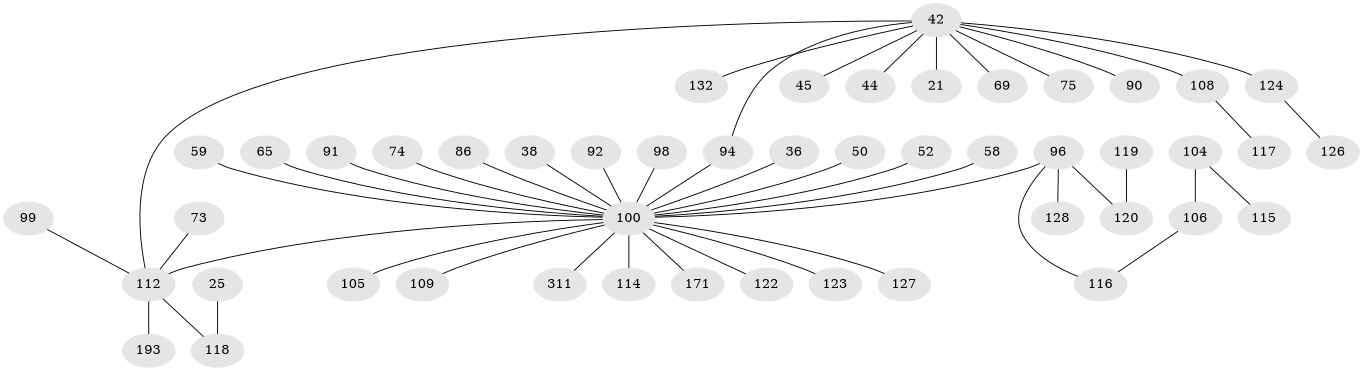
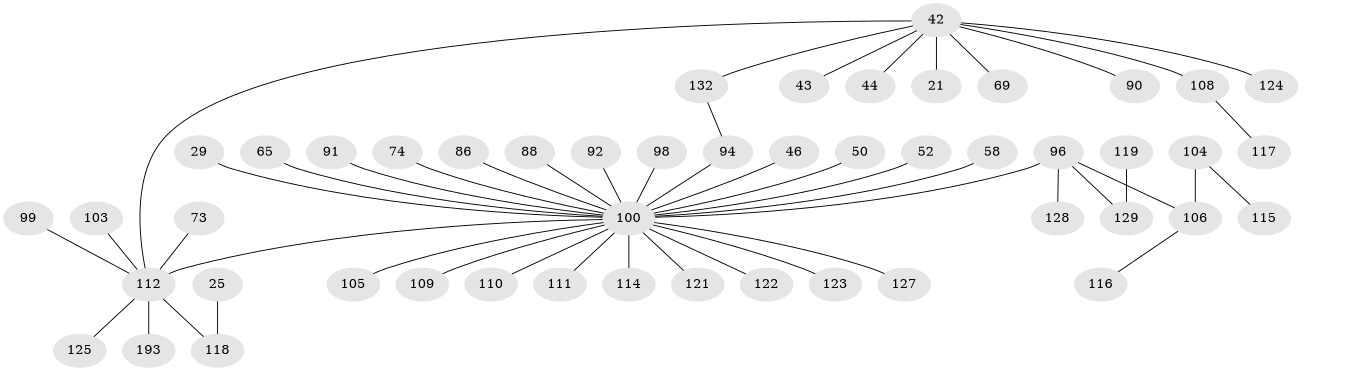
(828, 40) -> (715, 119)
(804, 86) -> (804, 86)
(1069, 86) -> none
(199, 152) -> (199, 152)
(530, 152) -> (530, 152)
(794, 152) -> (794, 152)
(1333, 152) -> none
none -> (96, 218)
(1126, 218) -> (1126, 218)
(1022, 232) -> (1119, 182)
none -> (491, 285)
(560, 285) -> (560, 285)
(698, 285) -> (698, 285)
none -> (80, 351)
